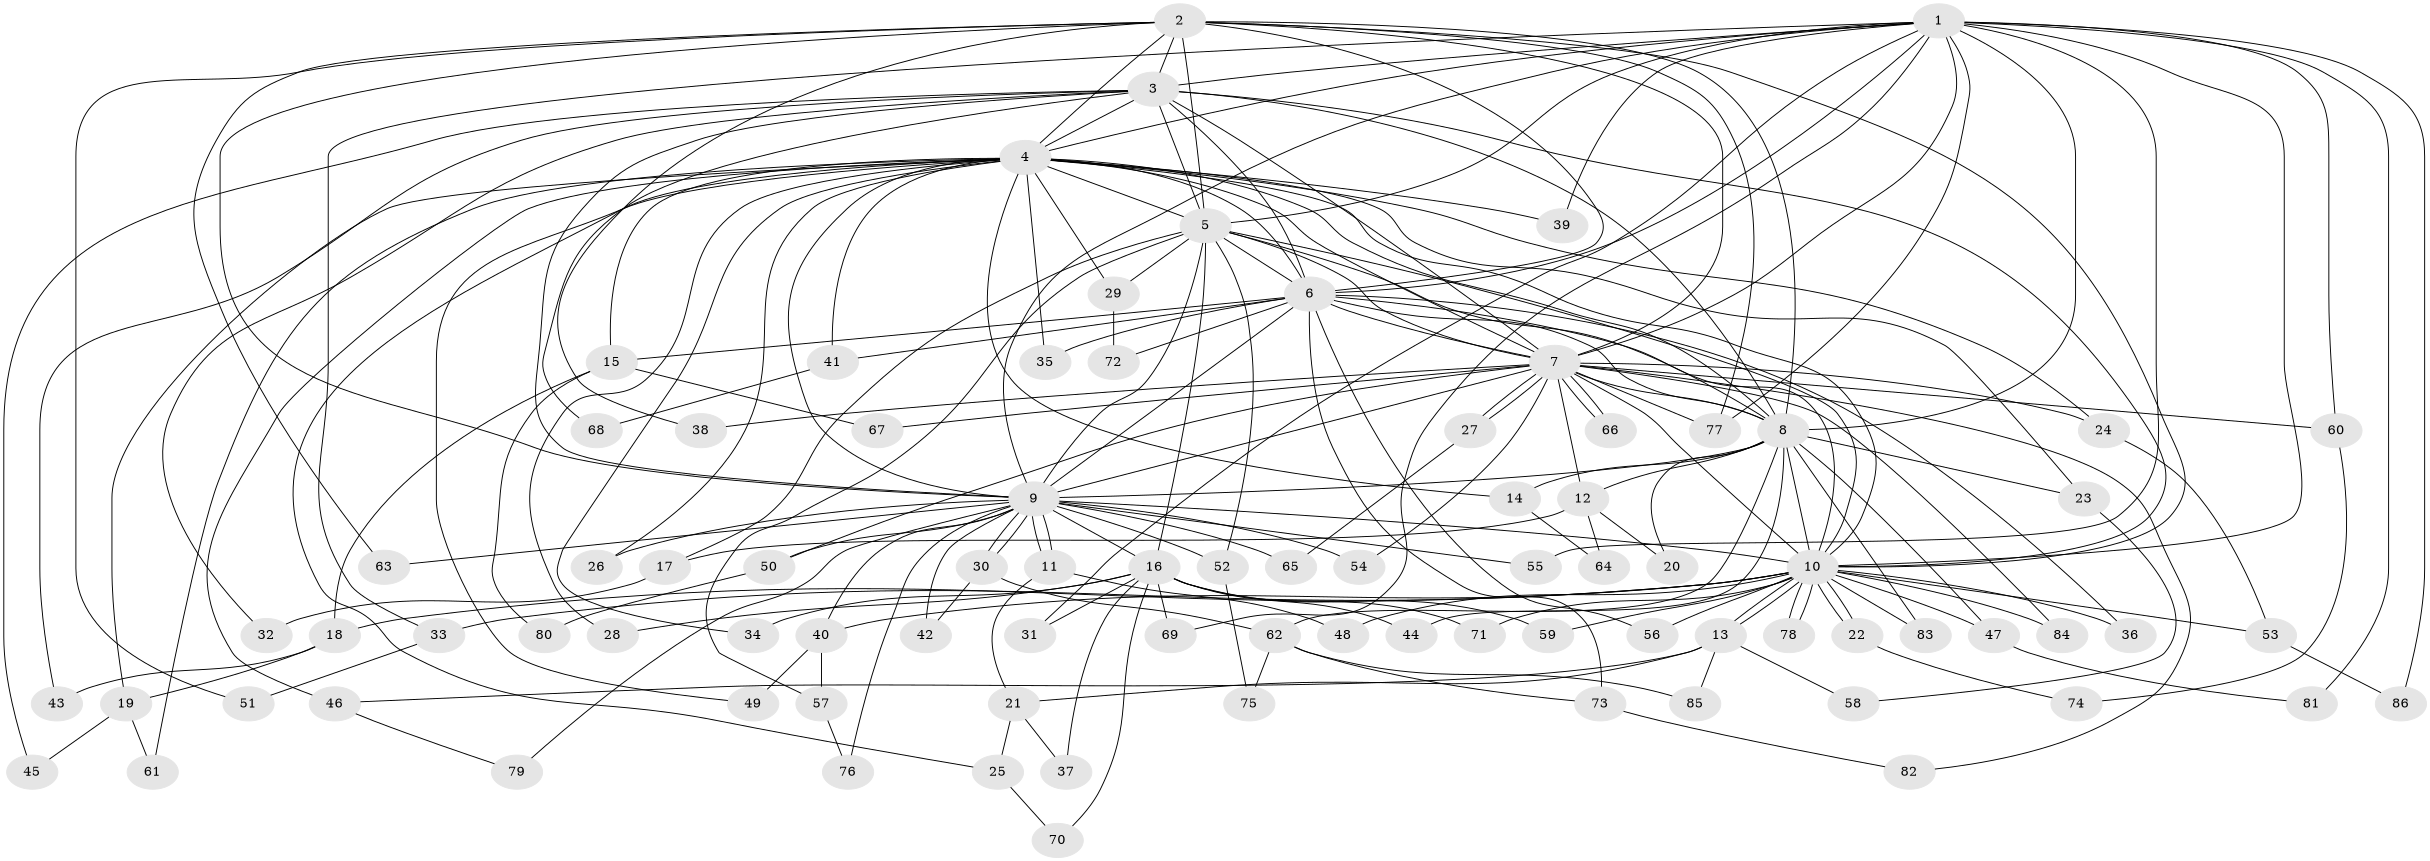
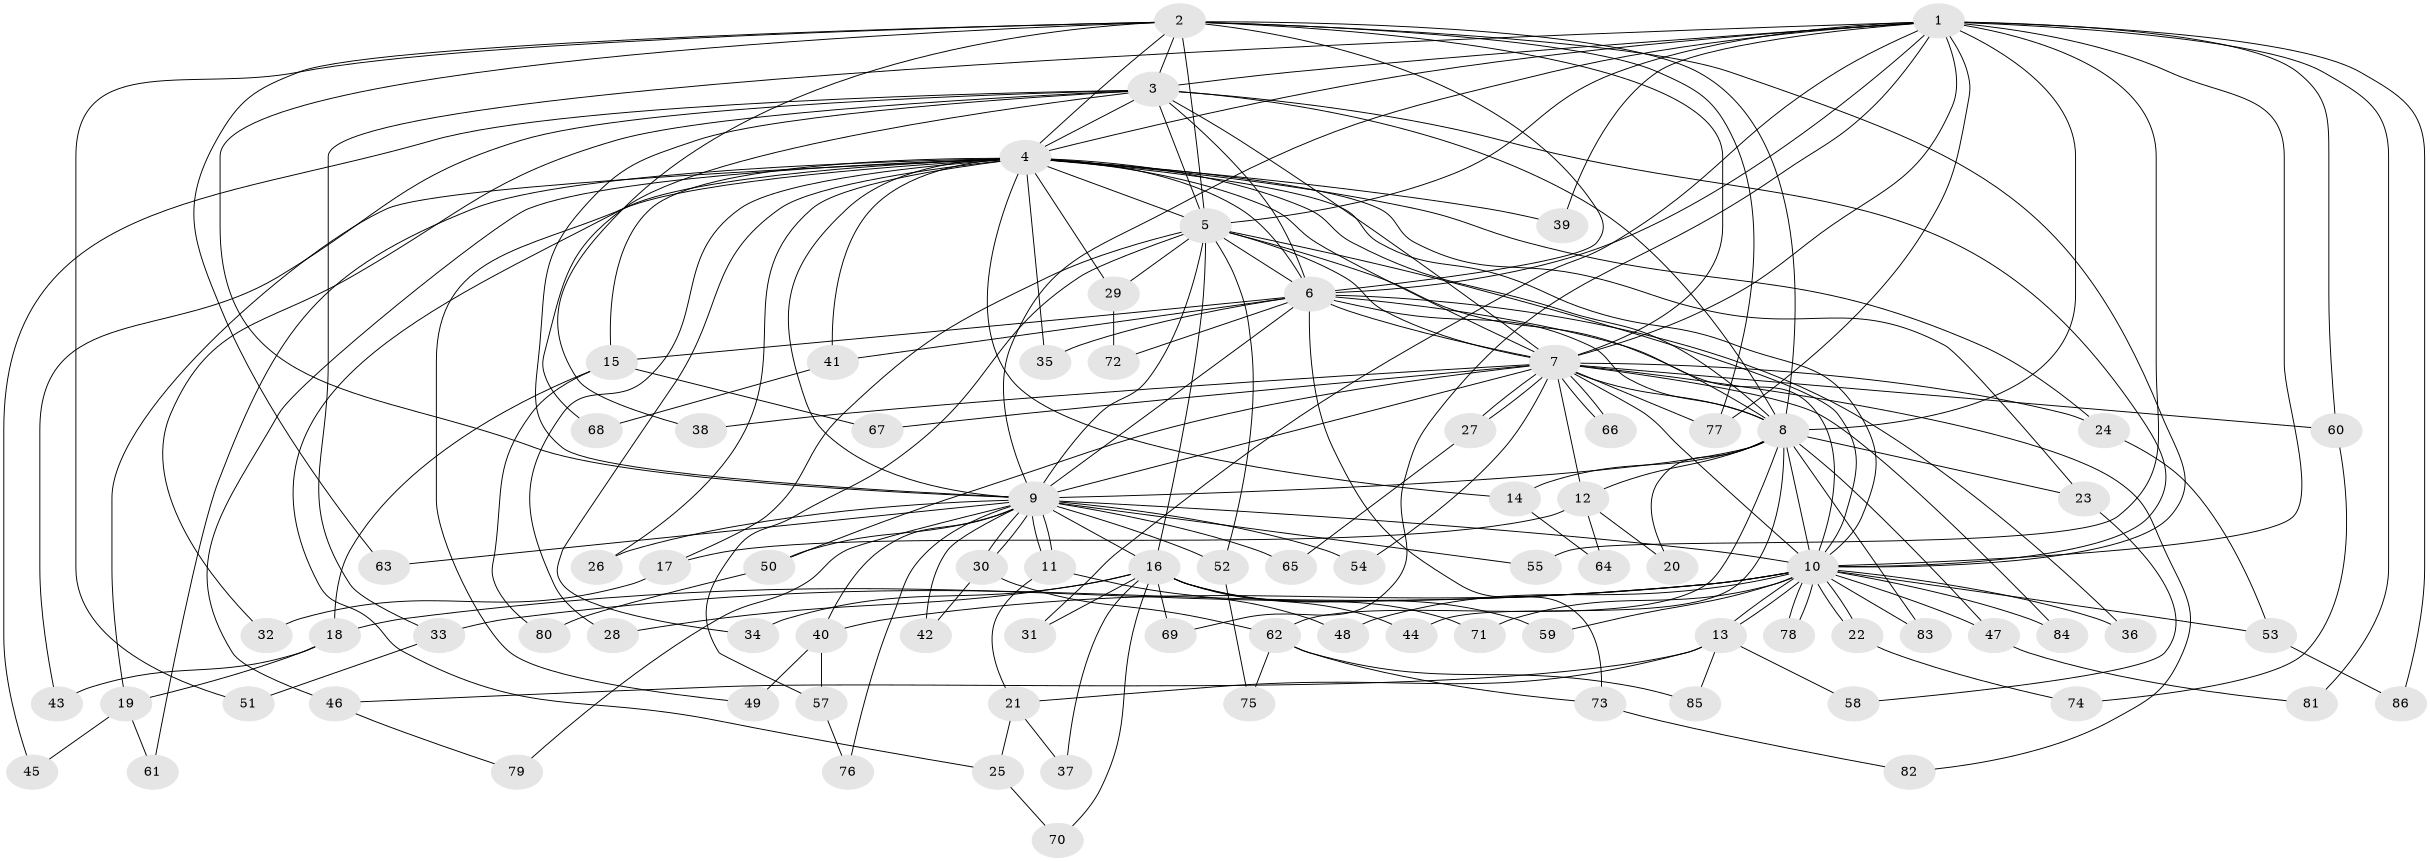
(1652, 636) -> none
